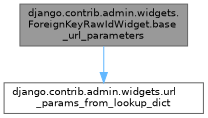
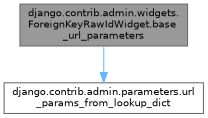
(104, 98) -> (104, 98)
